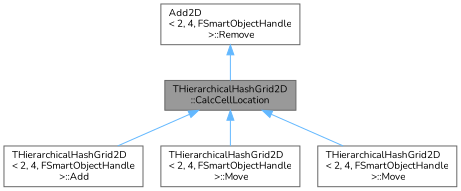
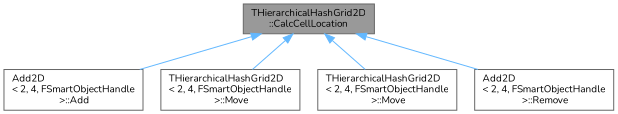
(230, 68) -> (422, 53)
(73, 166) -> (73, 90)
